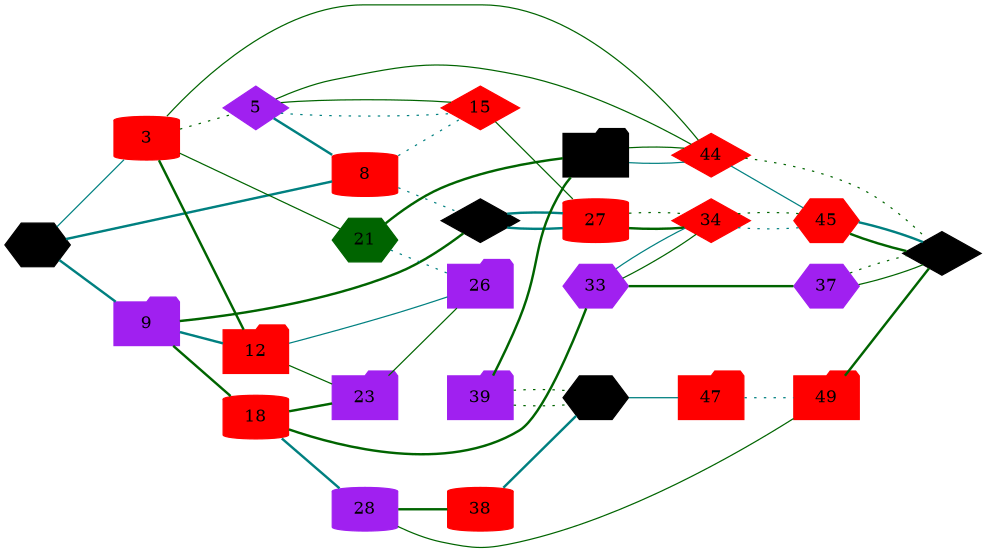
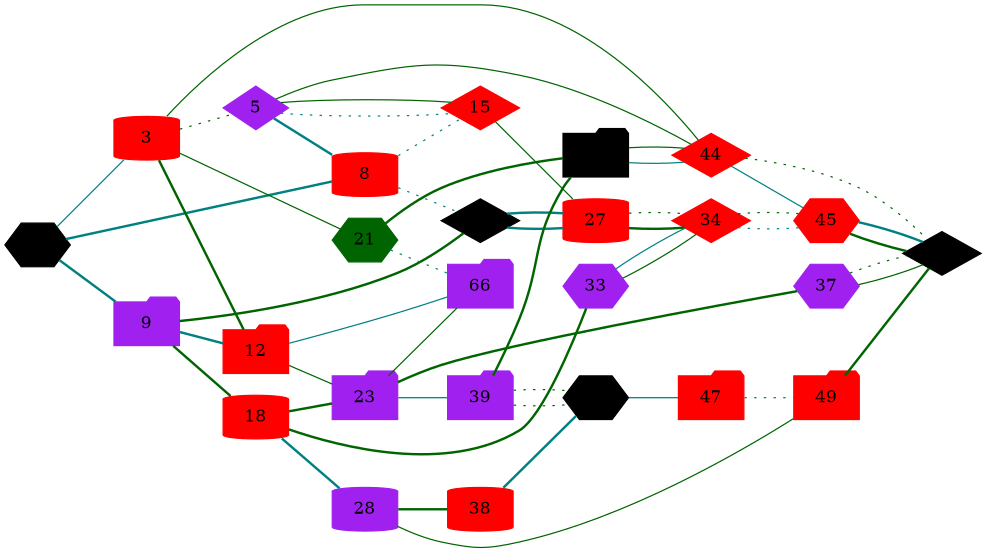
(480, 286) -> (480, 286)
(711, 286) -> (595, 329)
none -> (423, 398)
